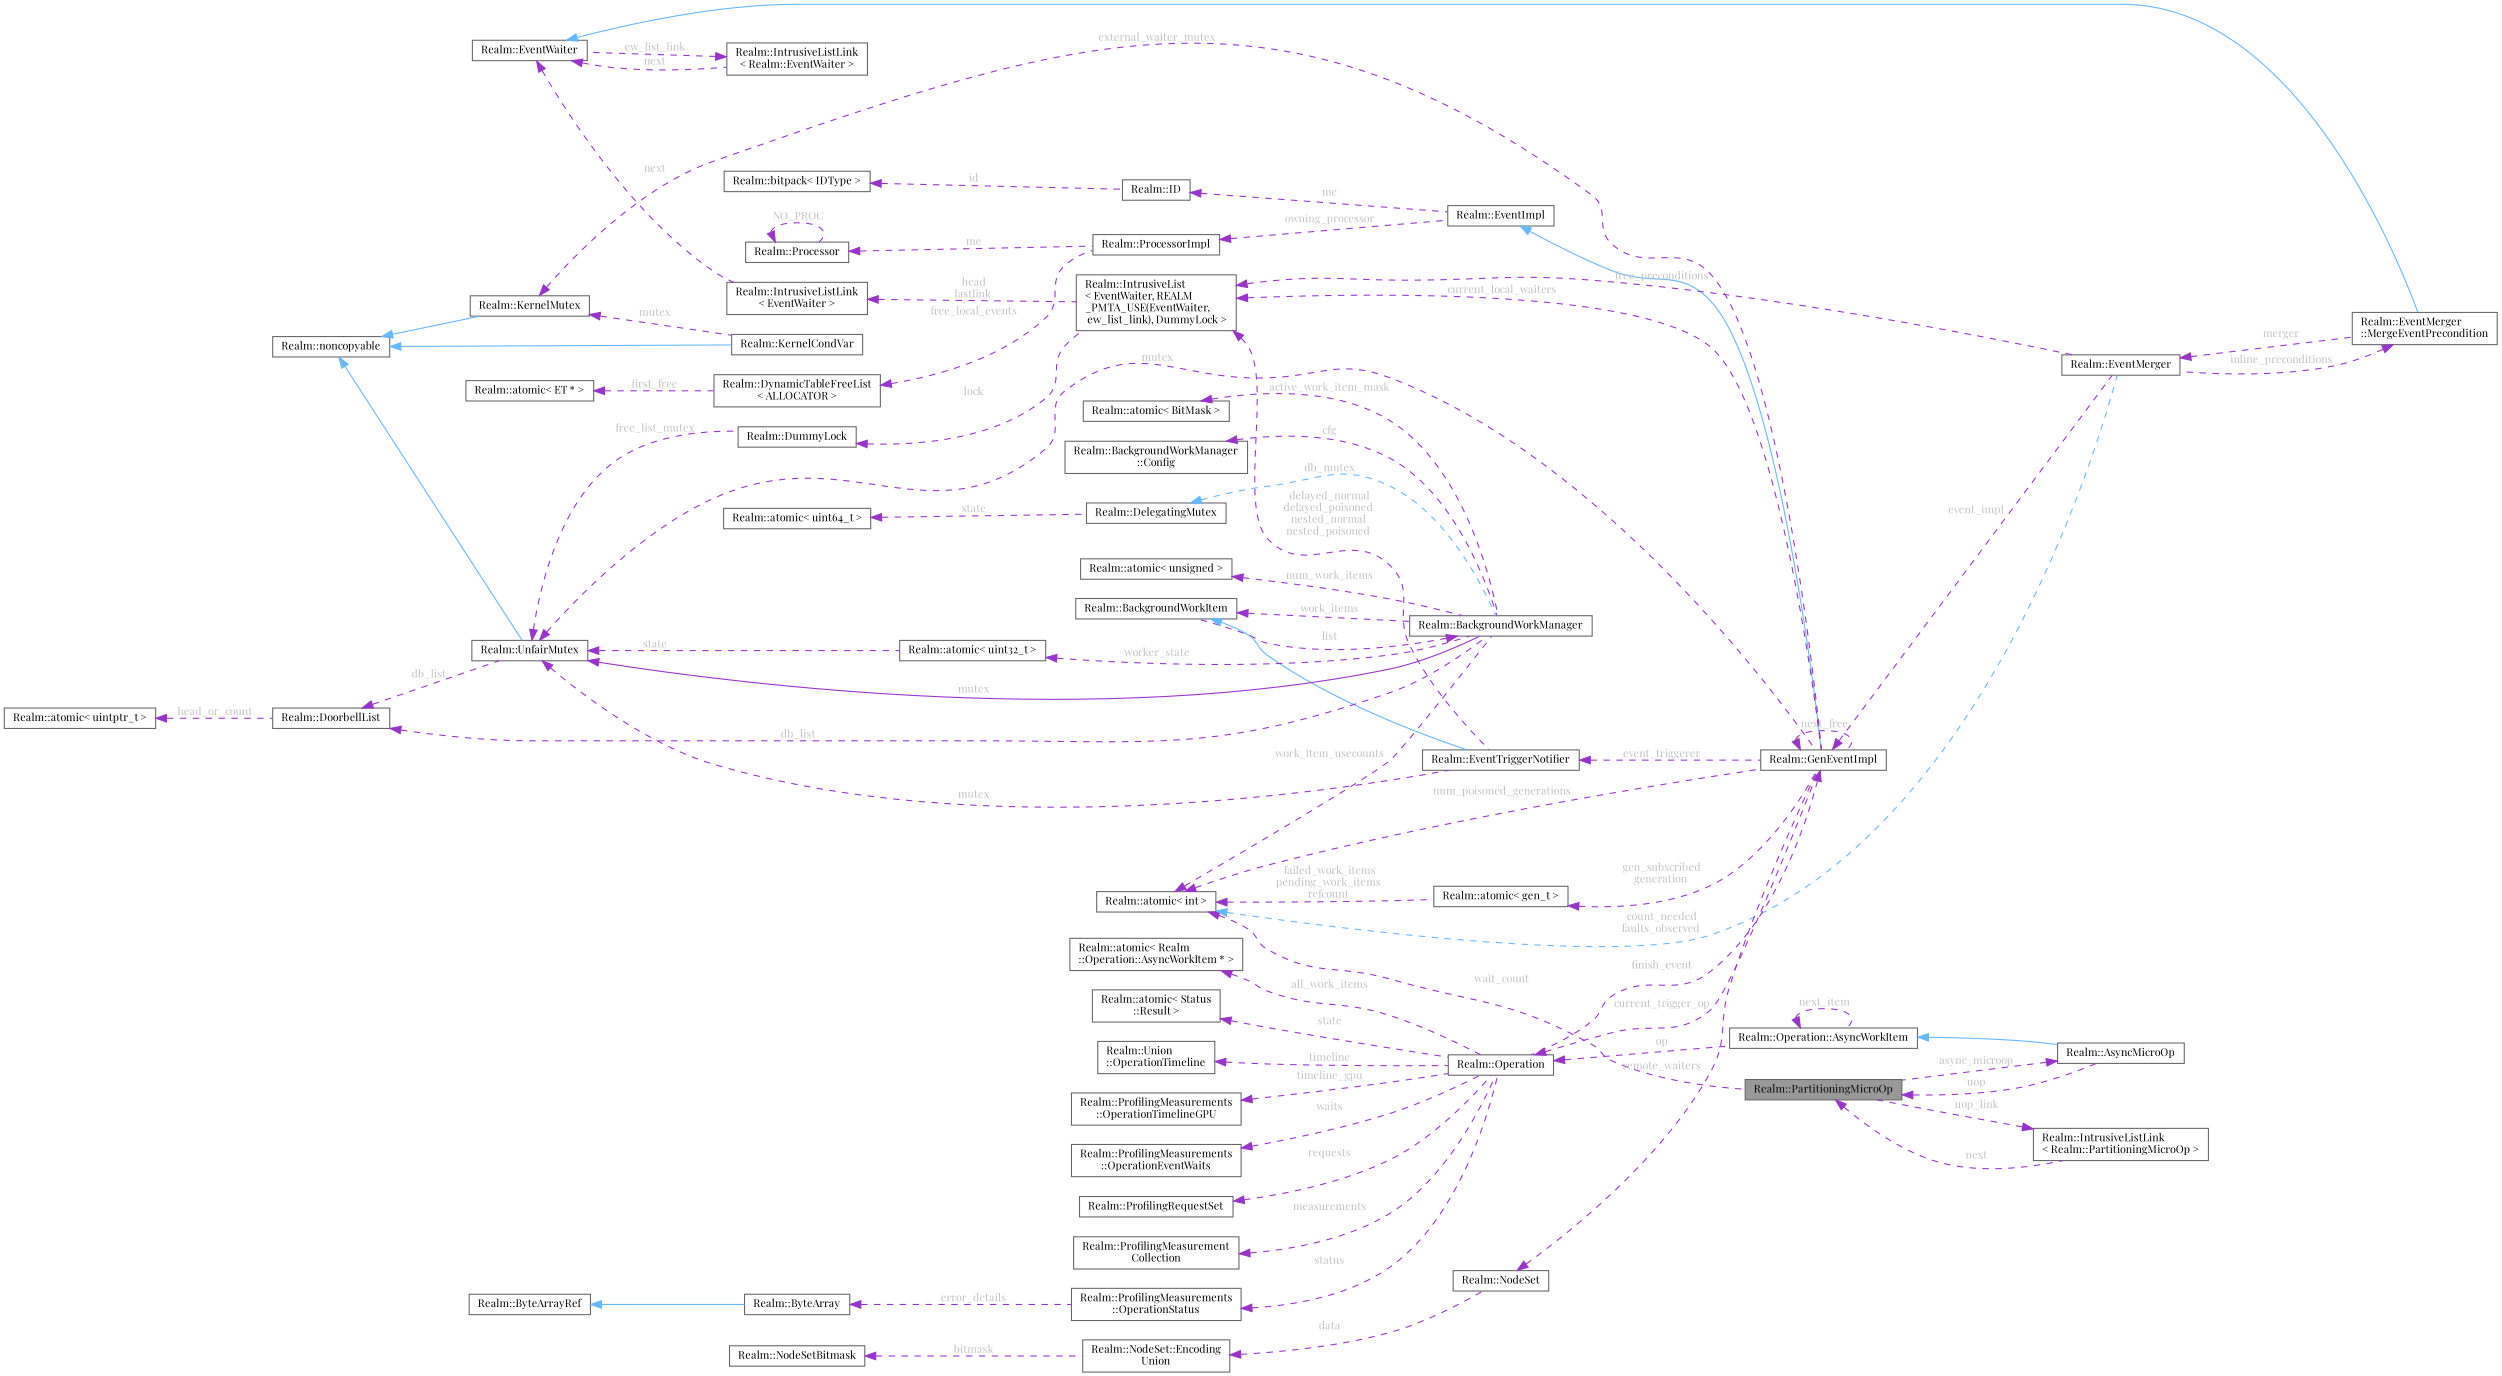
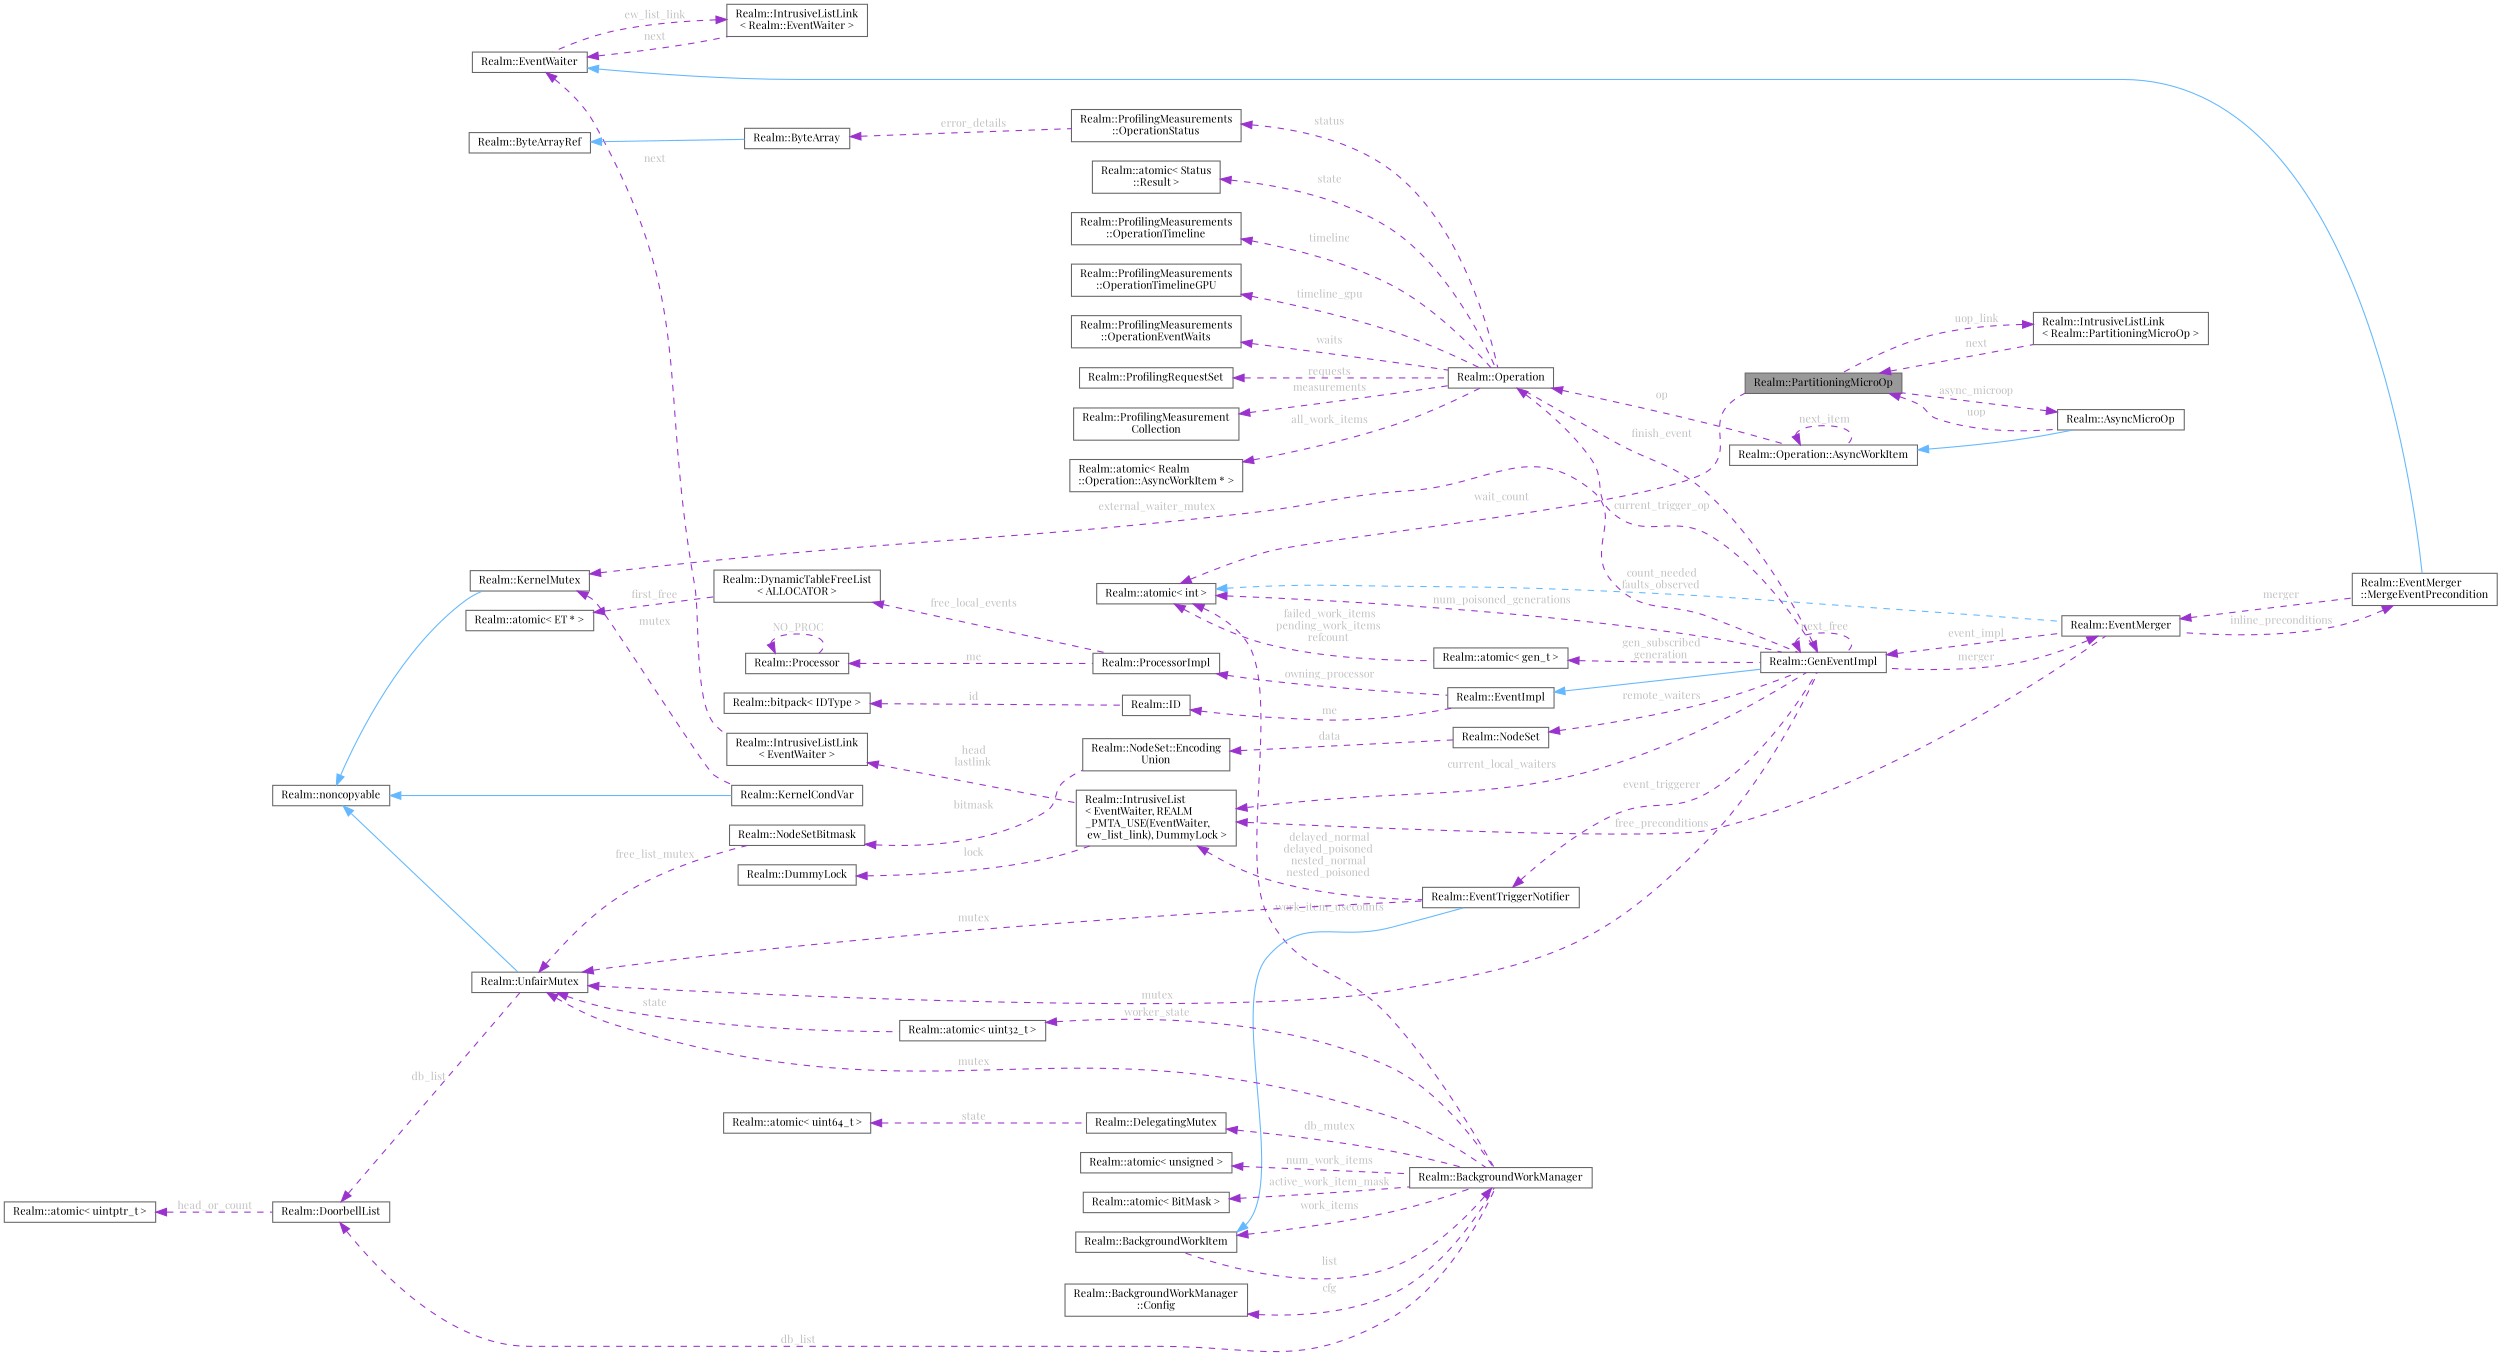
(1379, 482) -> (1351, 1144)
(592, 483) -> (636, 887)
none -> (1989, 667)
(1042, 699) -> (1025, 1069)
(1156, 1058) -> (1156, 229)
